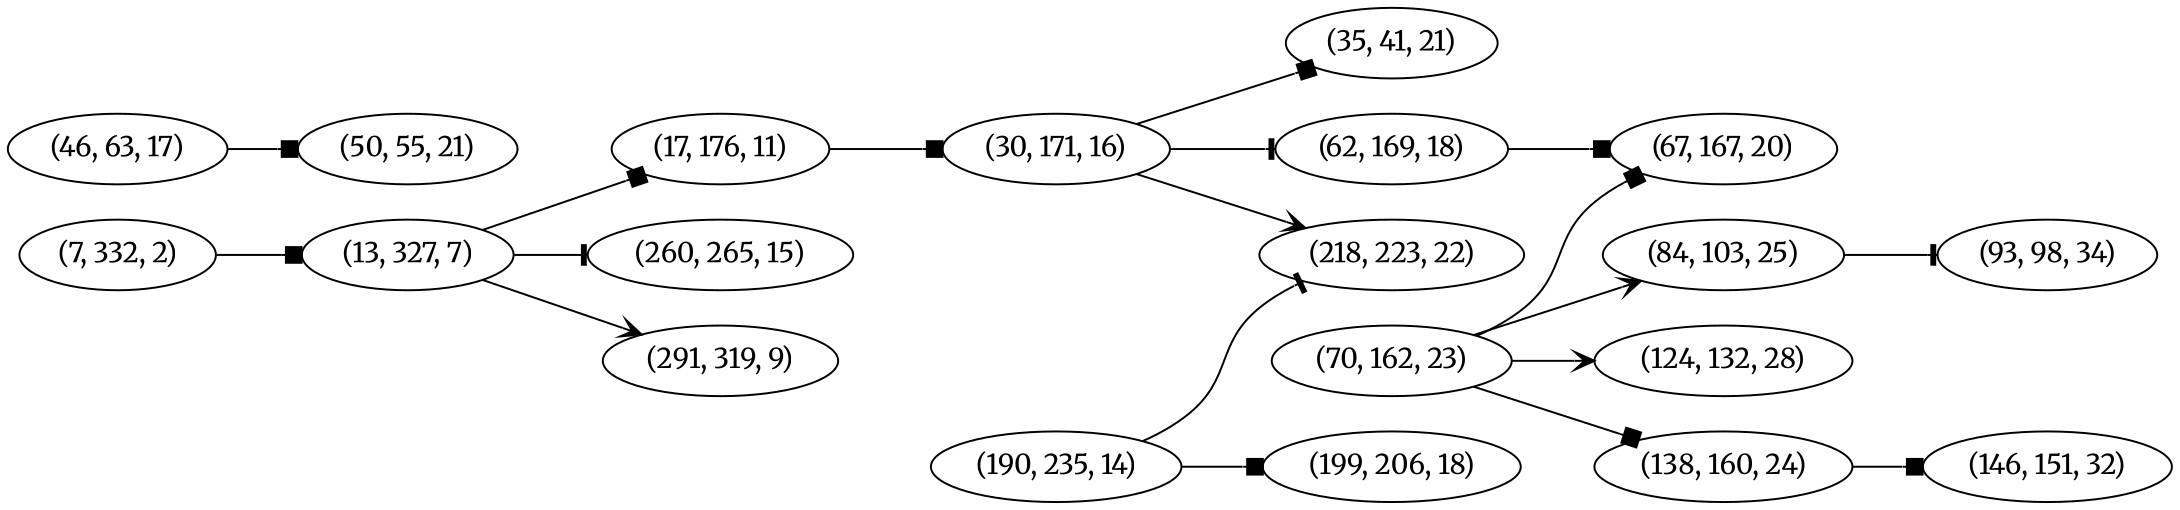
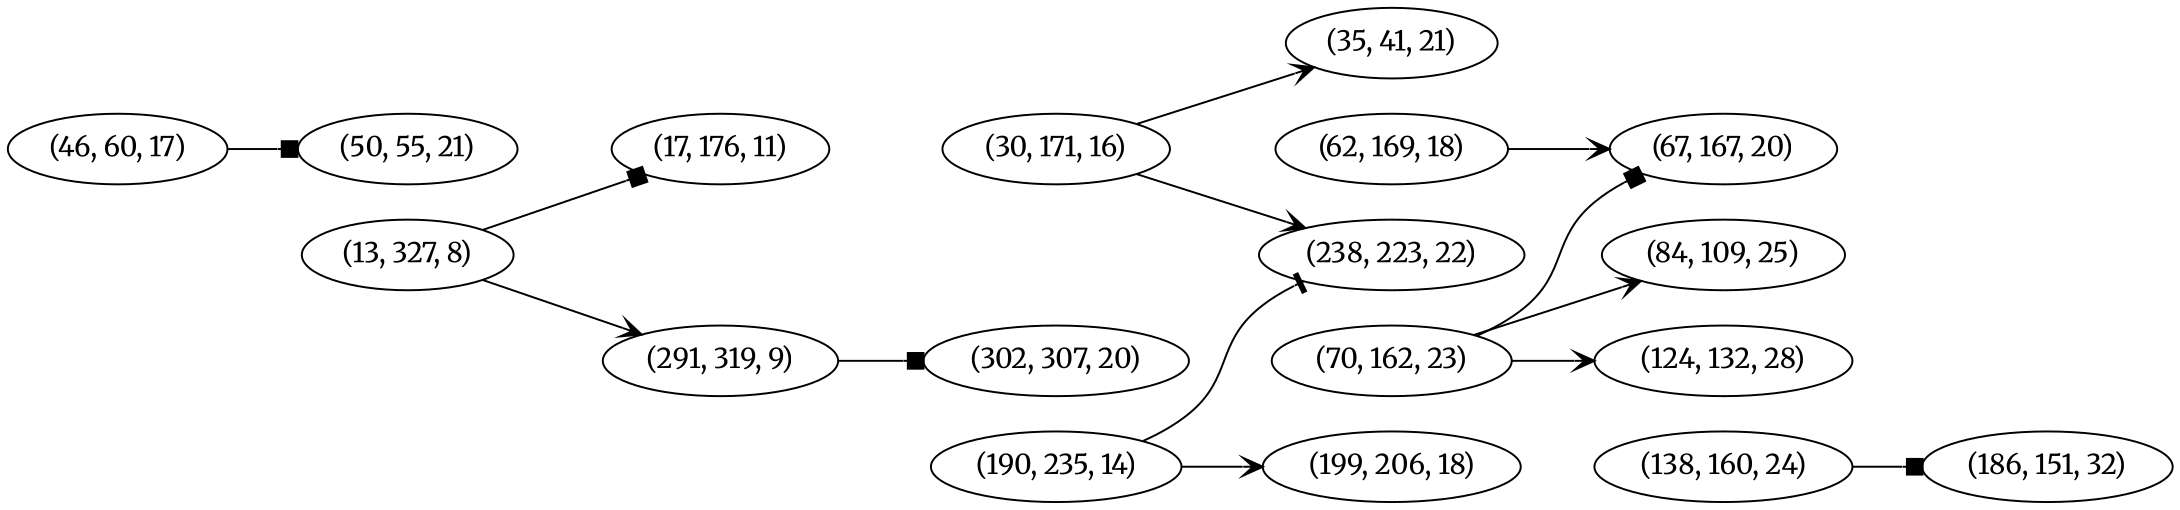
(1216, 99) -> (1216, 99)
(118, 149) -> (118, 149)
(876, 149) -> none
(1218, 149) -> none
(1549, 149) -> (1549, 149)
(118, 255) -> none
(408, 255) -> (408, 255)
(720, 255) -> none
(1392, 255) -> (1392, 255)
(1723, 255) -> (1723, 255)
(2047, 255) -> none
none -> (1056, 361)
(1547, 410) -> none
(1212, 467) -> (1212, 467)
(2047, 467) -> (2047, 467)
